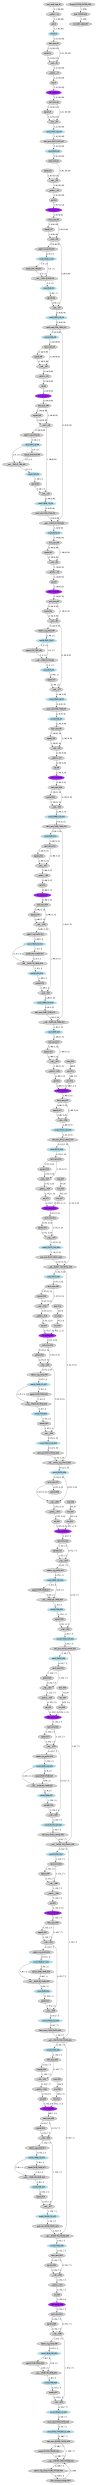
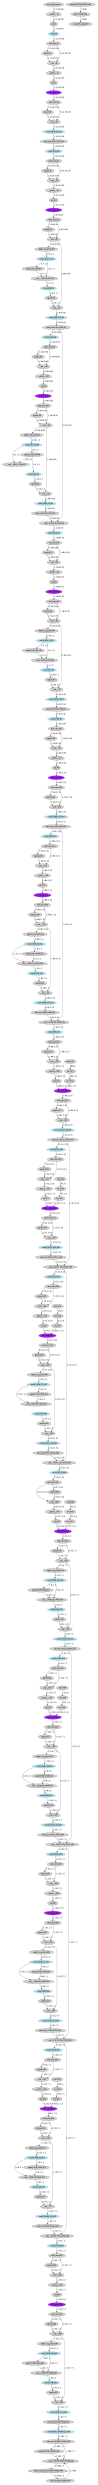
none -> (48, 165)
(24, 469) -> (33, 464)
(38, 1408) -> none
(67, 1488) -> (54, 1497)
